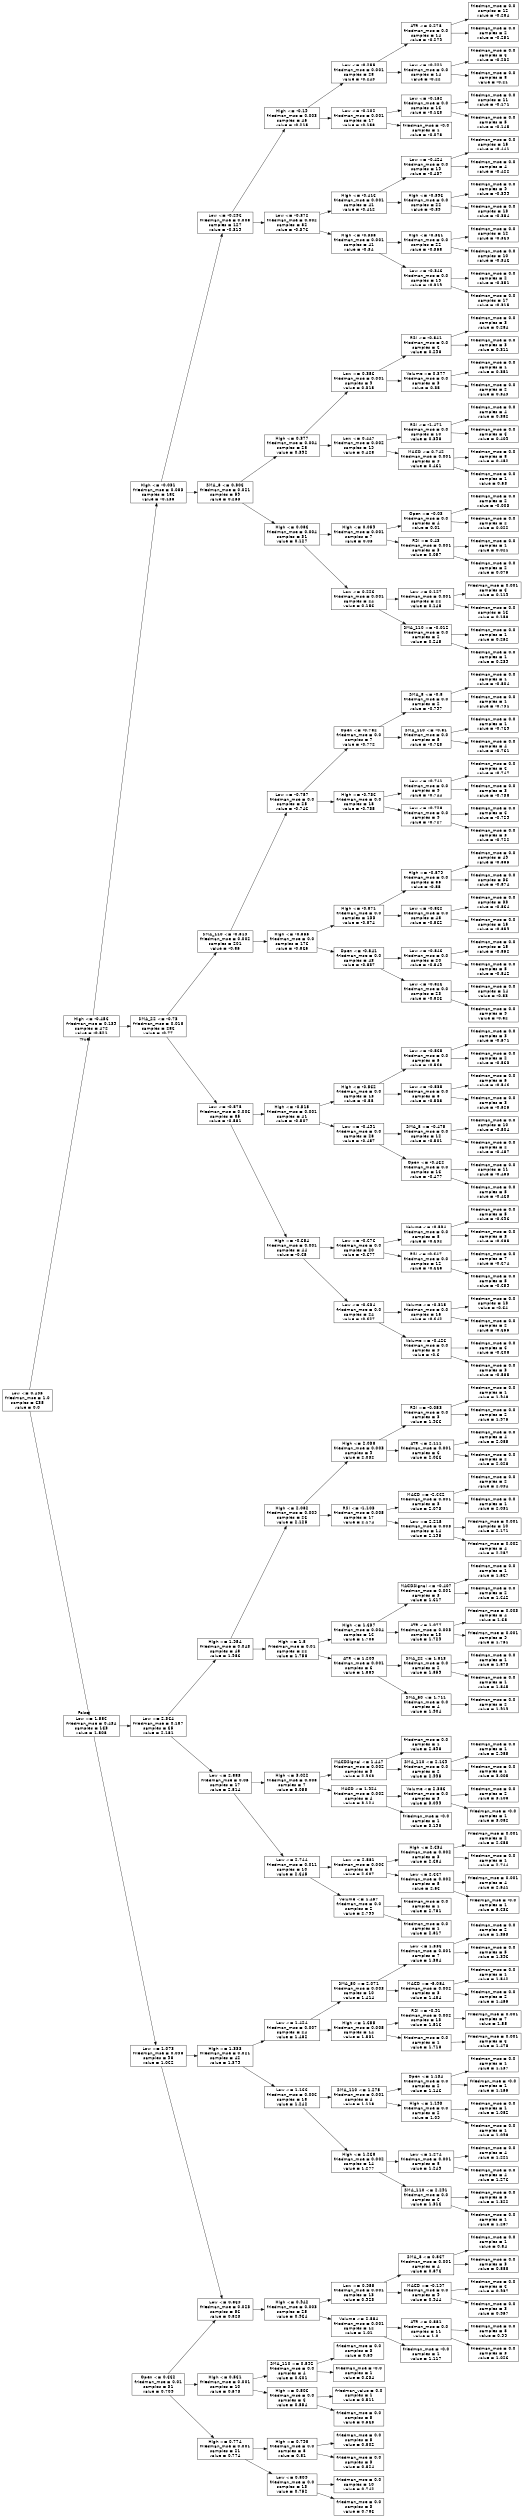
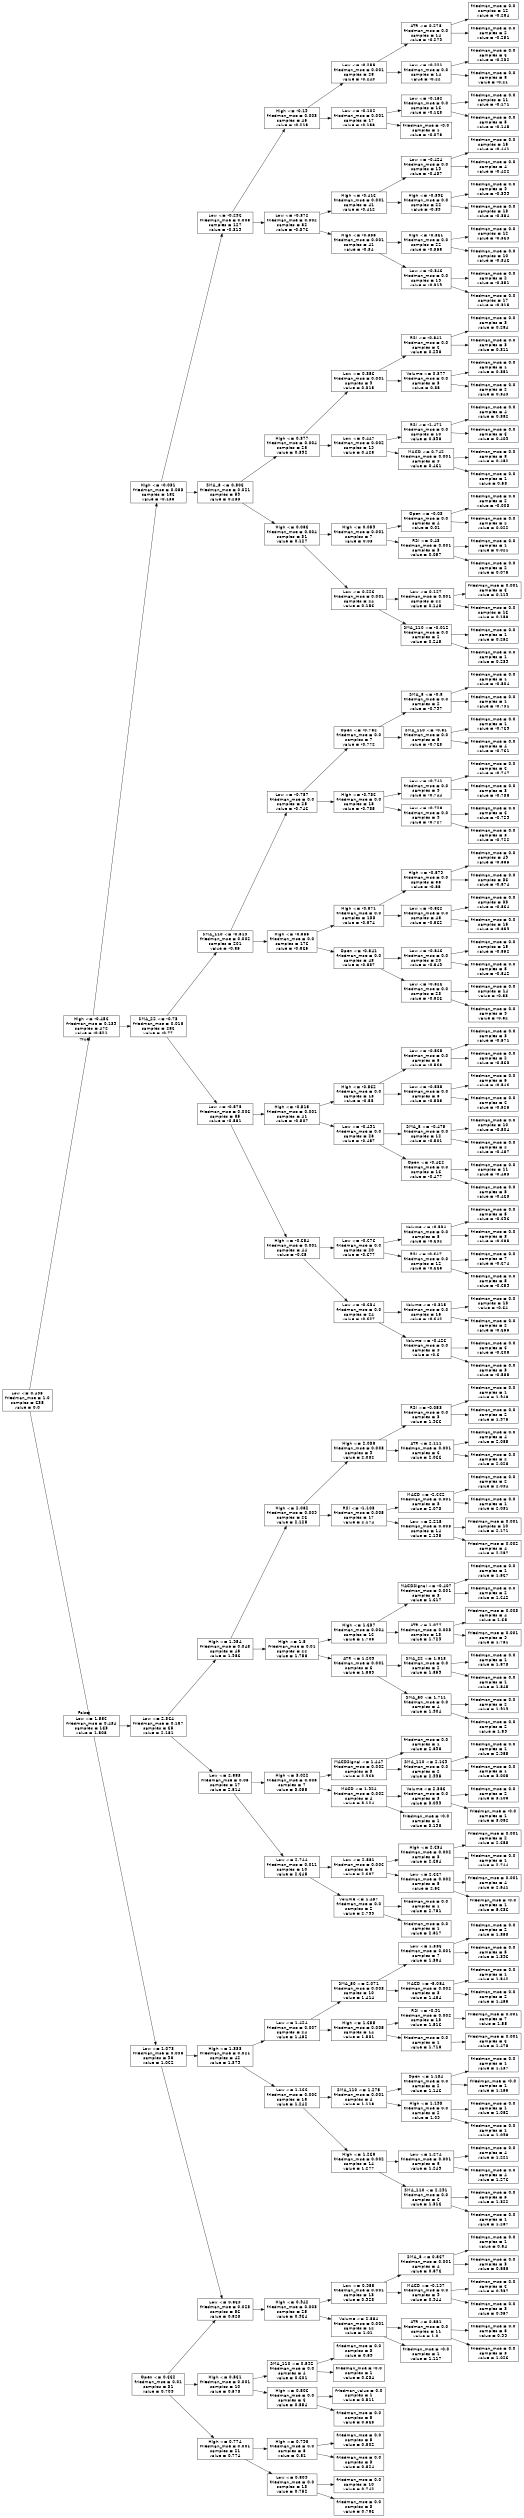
(493, 1103) -> (493, 1103)
none -> (493, 1727)
